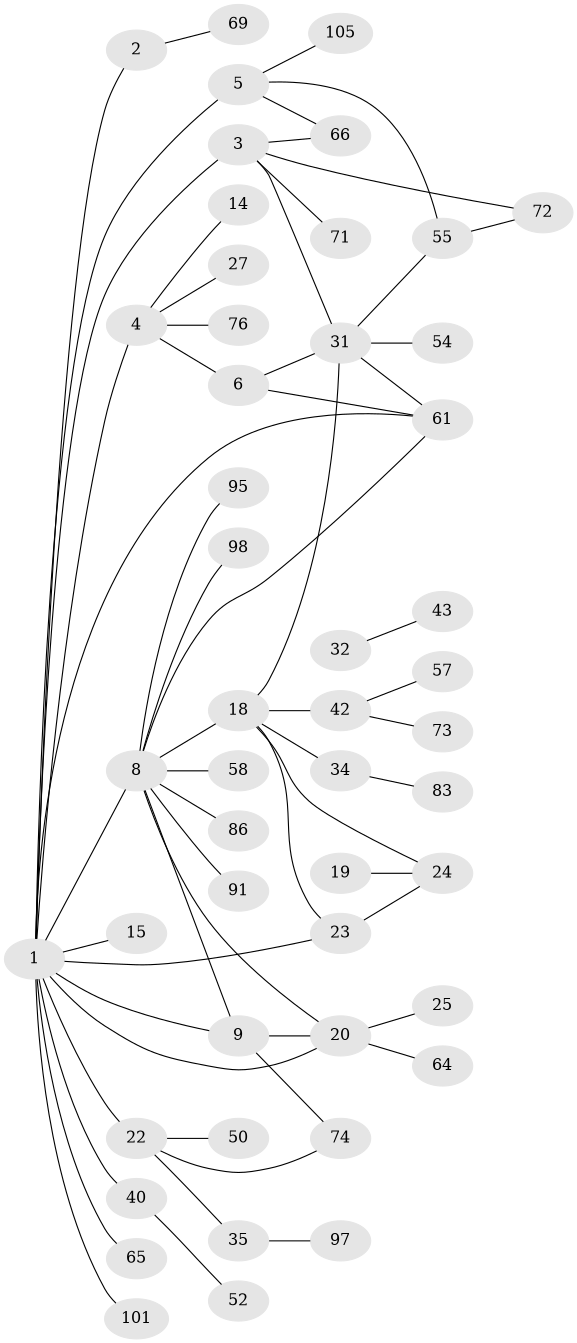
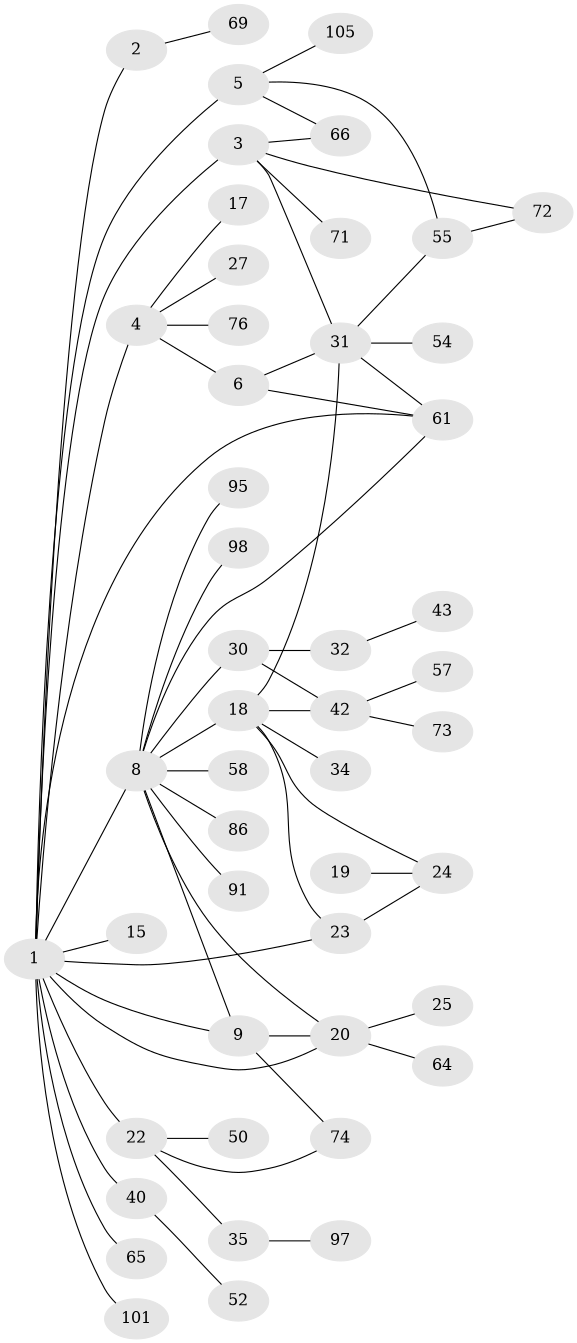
(239, 205) -> (239, 205)
none -> (239, 651)
(443, 792) -> none
